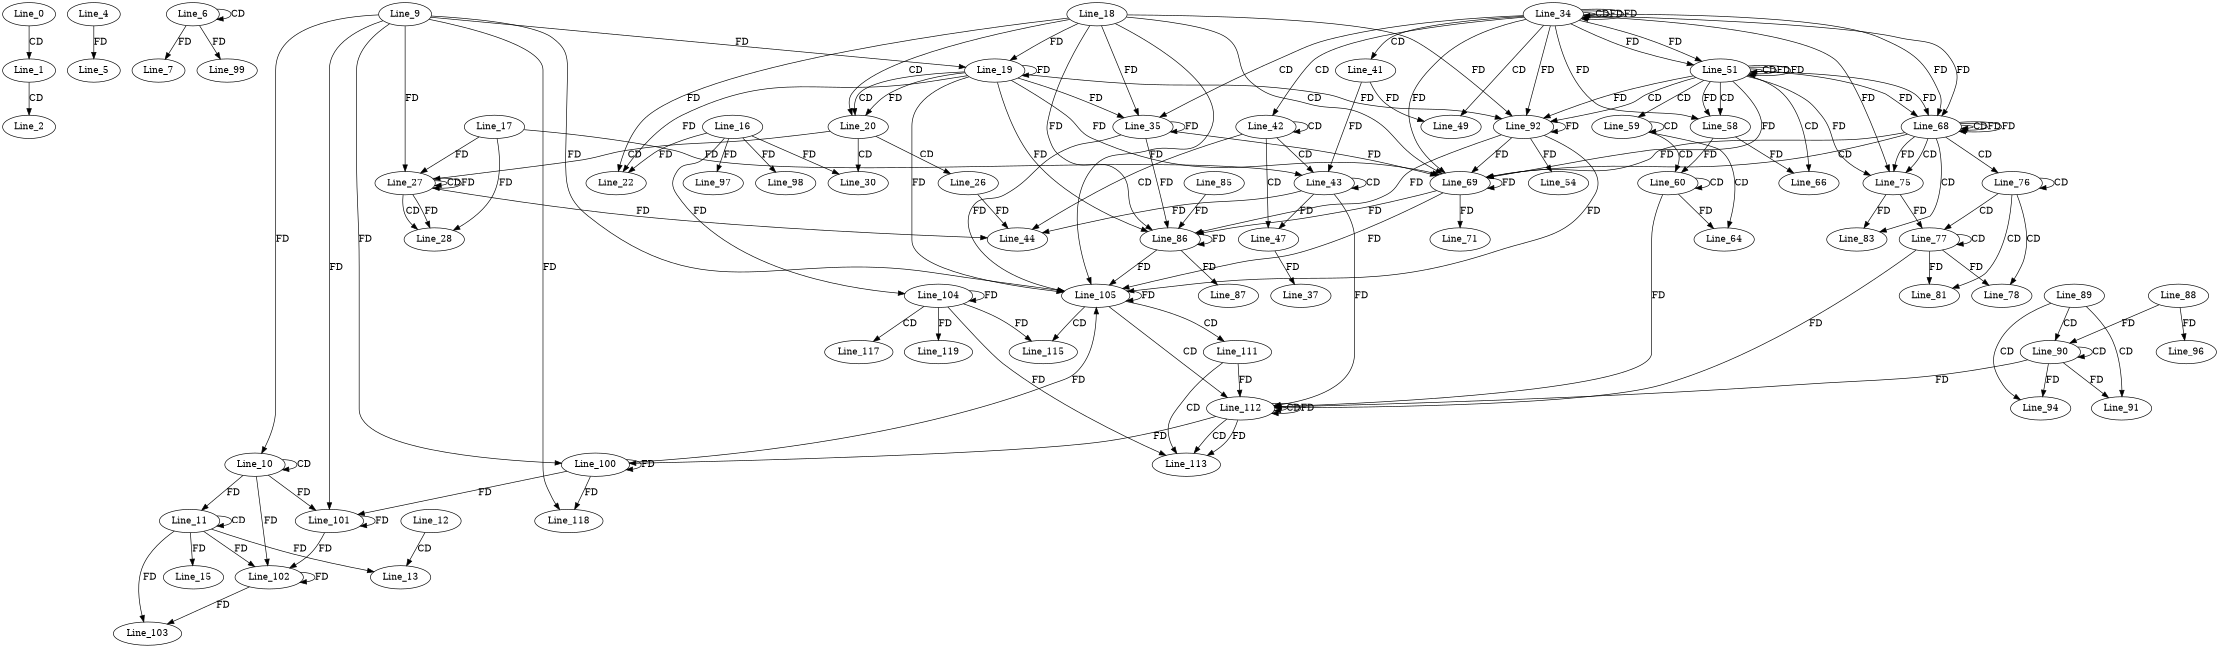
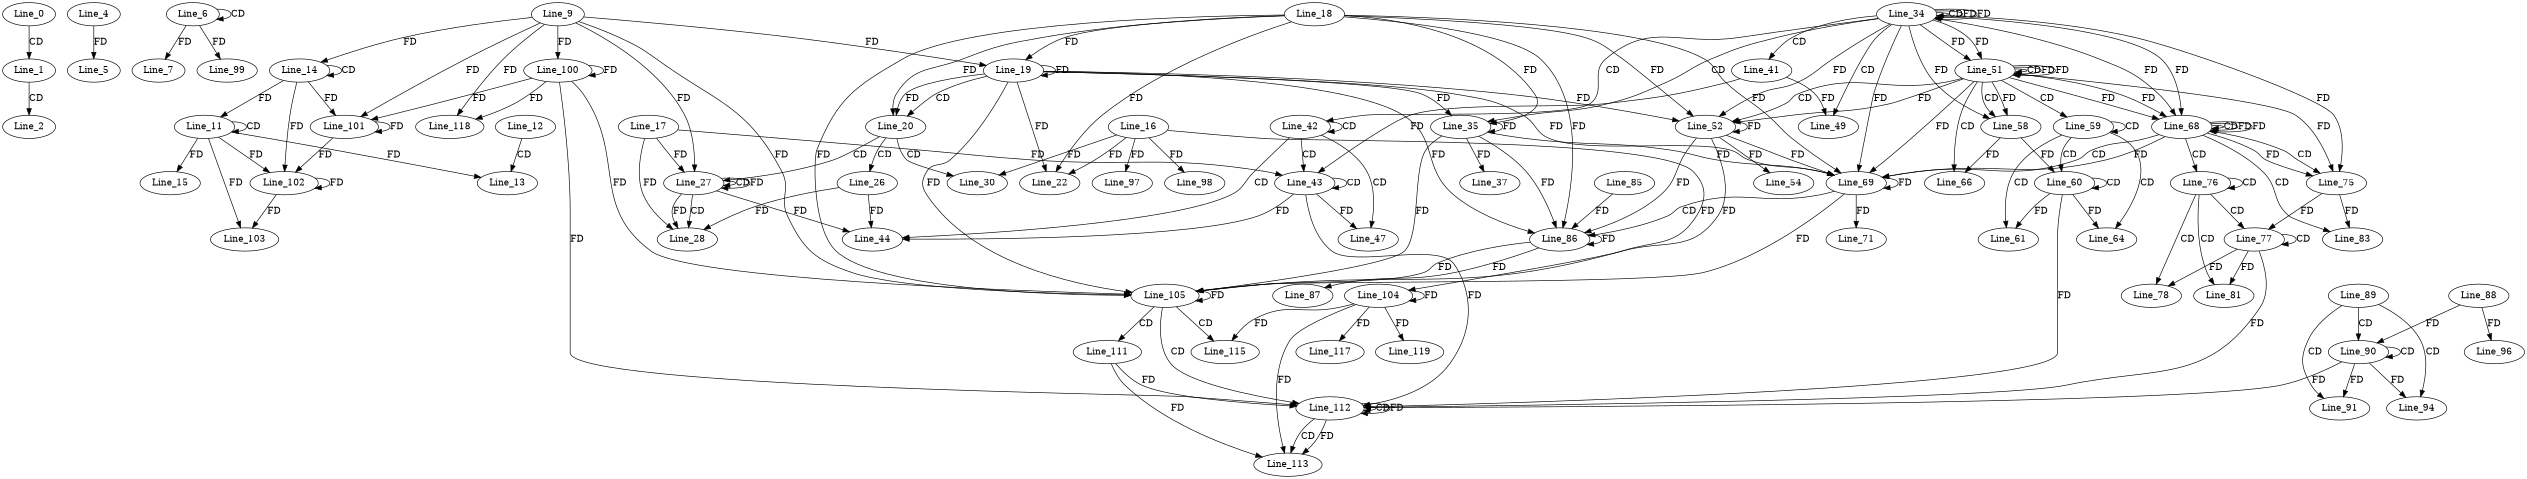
(916, 71) -> (970, 71)
(1314, 99) -> (1759, 99)
(1523, 127) -> (1705, 127)
none -> (773, 201)
(1375, 211) -> (1689, 211)
none -> (2008, 239)
(1283, 265) -> (1474, 152)
(910, 324) -> (1364, 324)
(1193, 408) -> (1178, 408)
(928, 454) -> (793, 383)
(255, 465) -> (300, 71)
